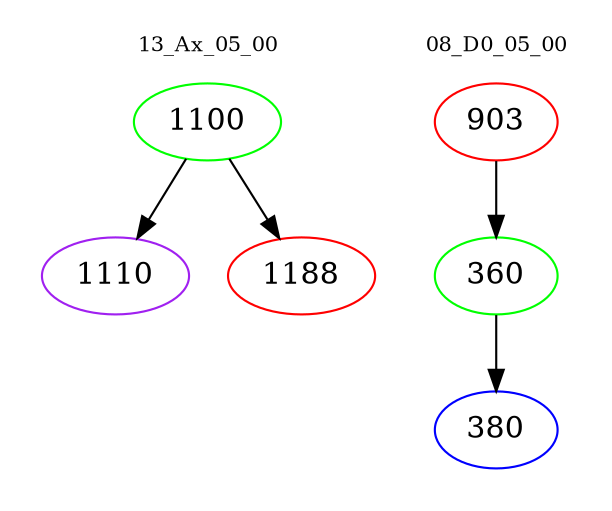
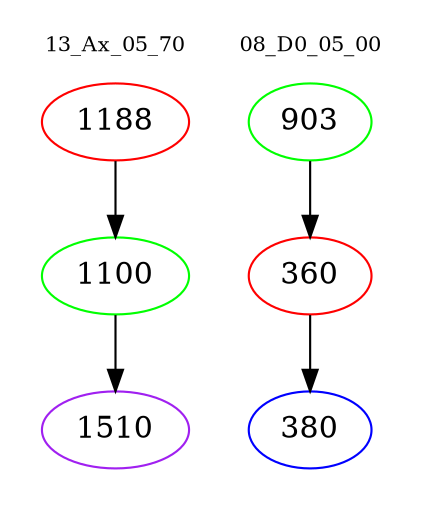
(209, 46) -> (116, 46)
(496, 122) -> (310, 122)
(248, 189) -> (116, 188)
(116, 276) -> (116, 430)
(496, 276) -> (310, 276)
